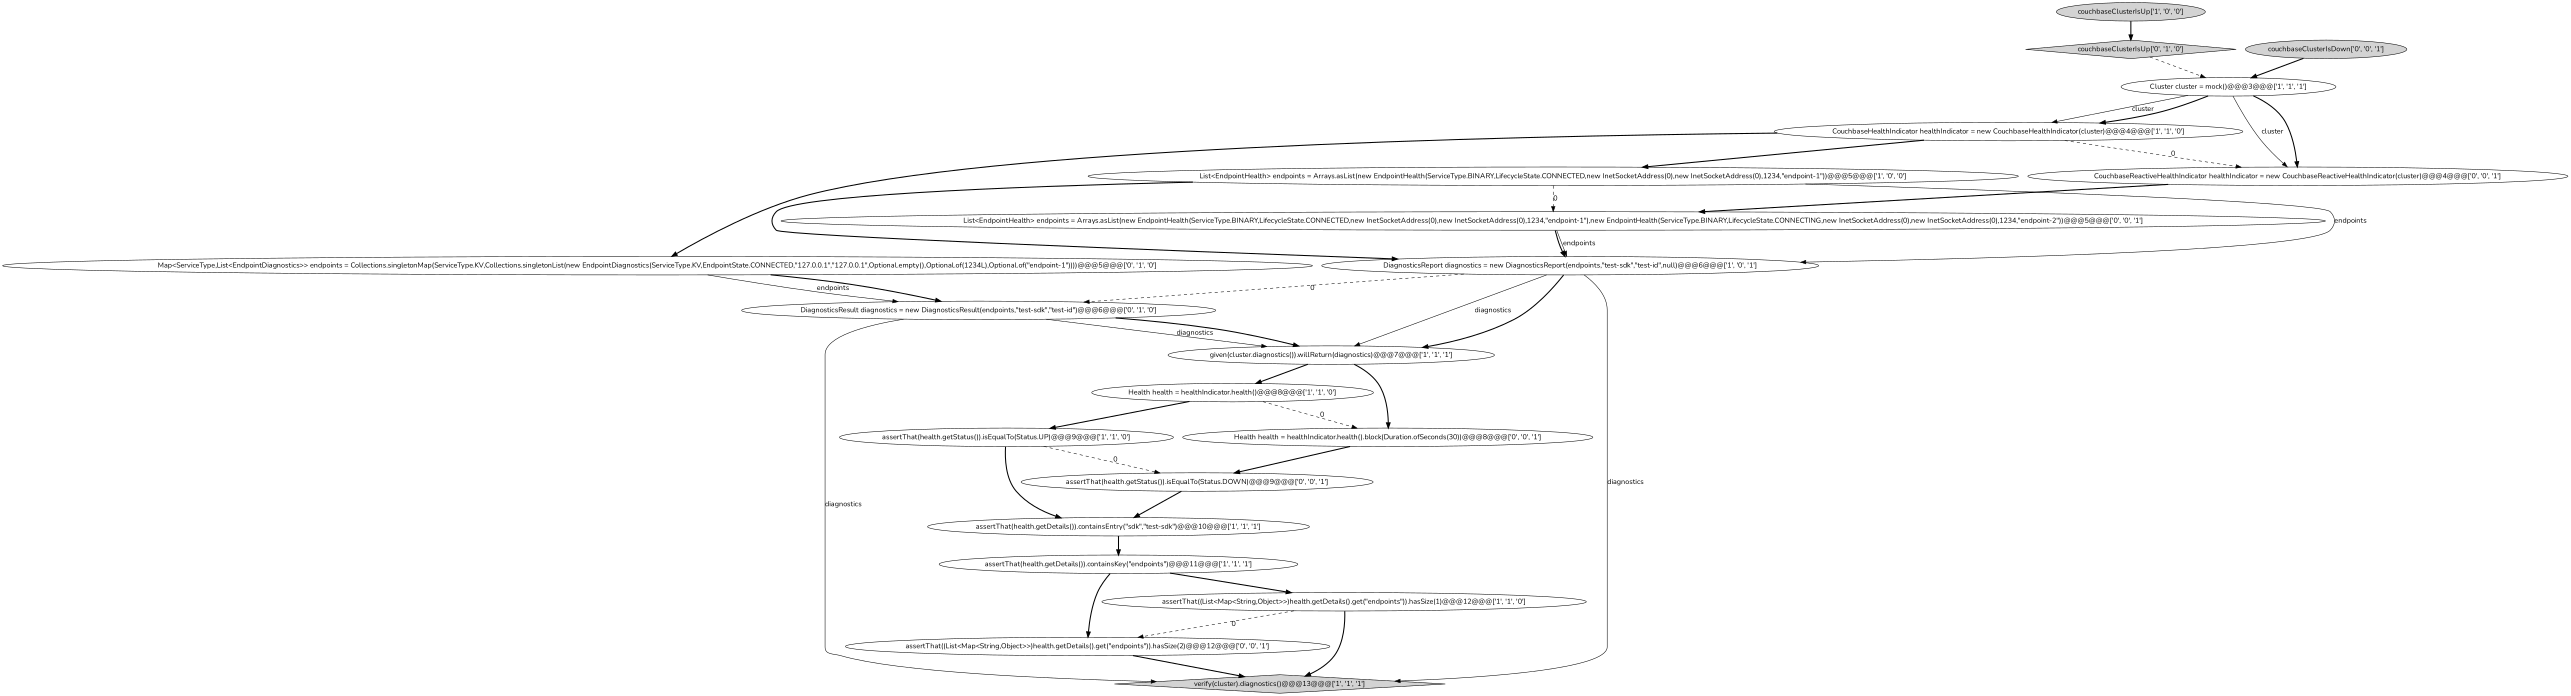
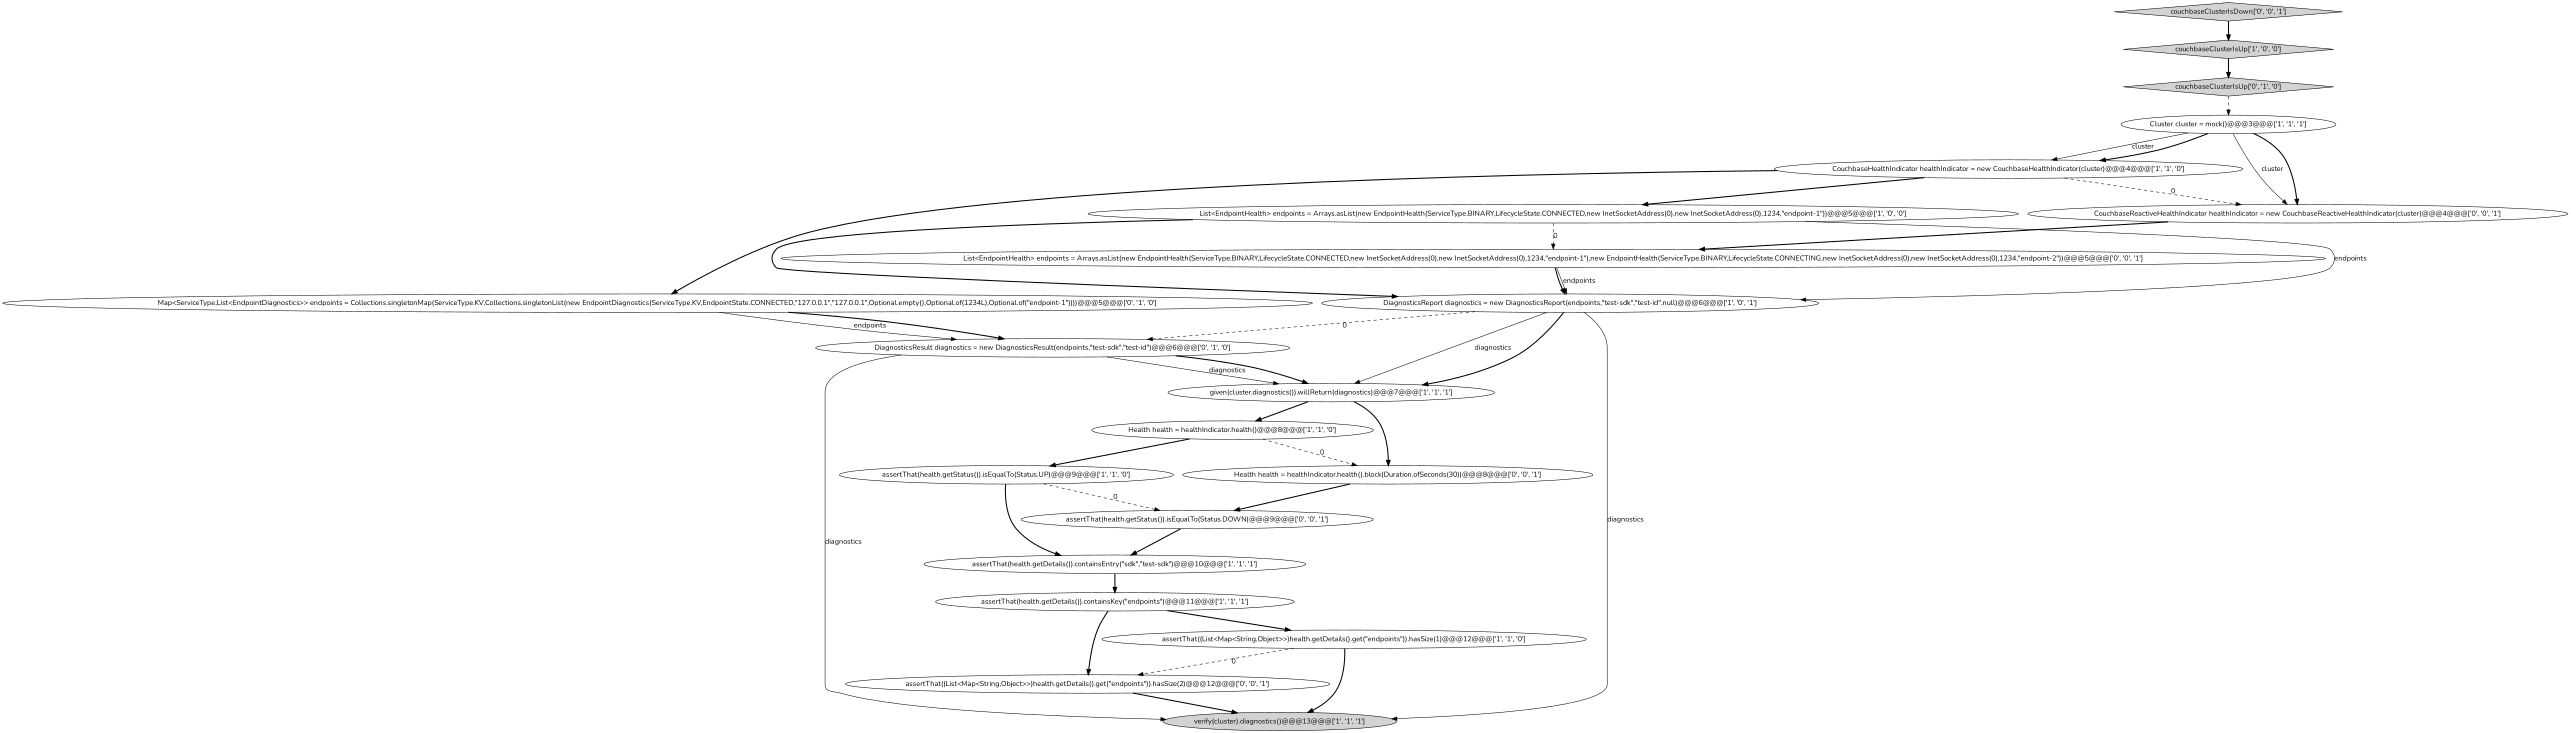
(2131, 12) -> (2228, 49)
(2326, 49) -> (2228, 12)
(2280, 67) -> (2228, 28)
(1280, 684) -> (1280, 721)
